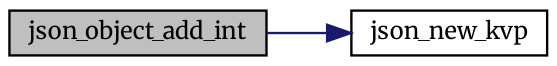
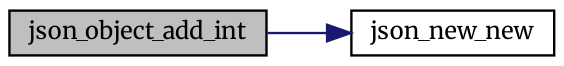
(449, 33) -> (453, 33)
